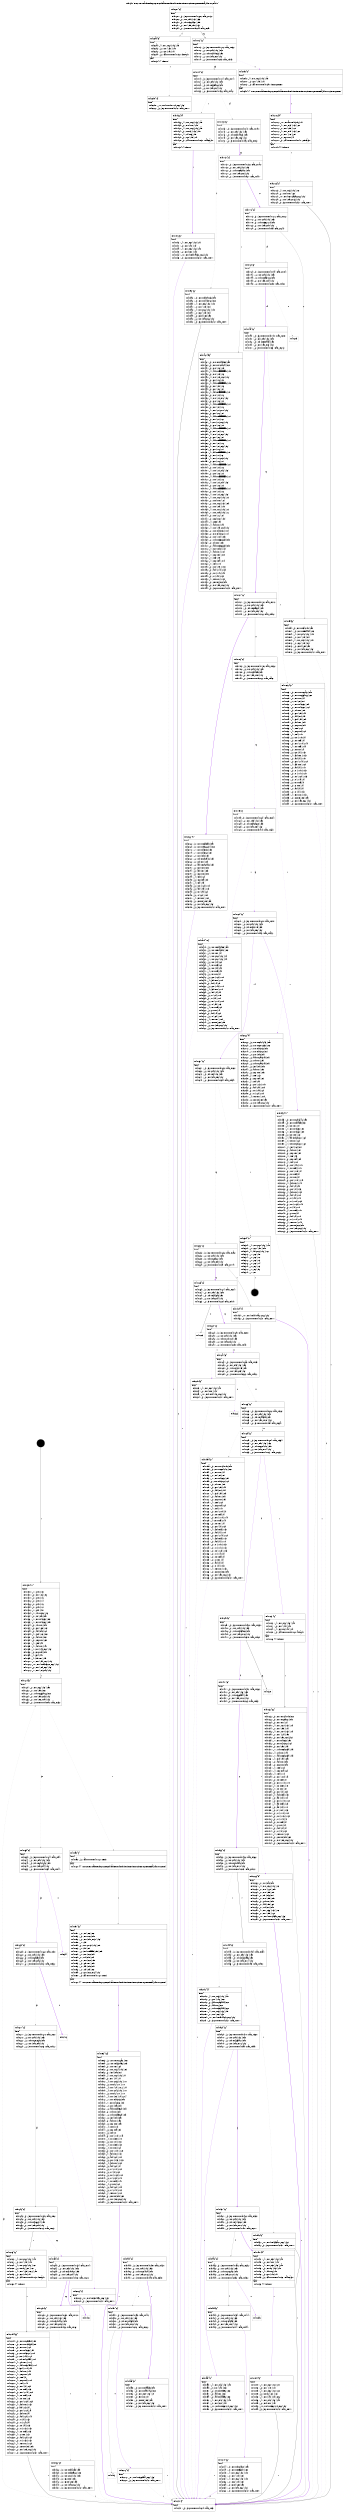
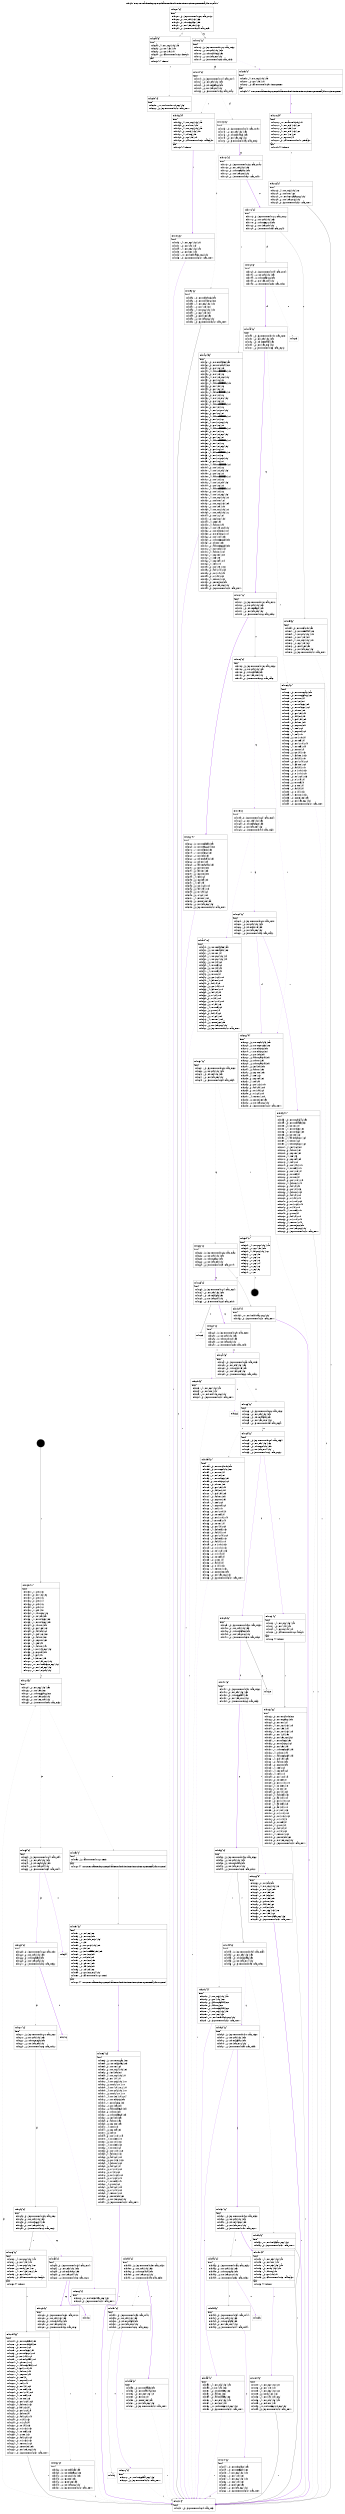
(248, 1002) -> (260, 984)
